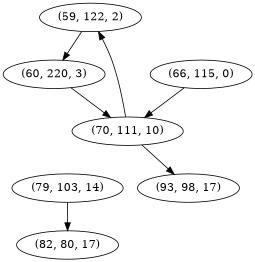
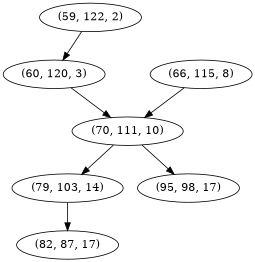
(54, 74) -> (54, 74)
(201, 74) -> (201, 74)
(117, 77) -> (100, 157)
(188, 188) -> (188, 188)
(68, 245) -> (68, 245)
